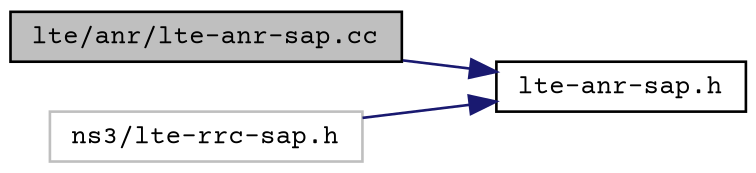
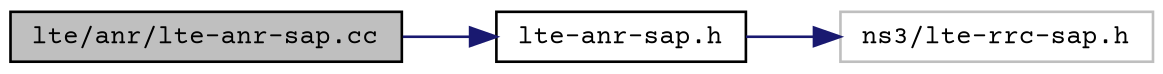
(416, 111) -> (780, 37)
